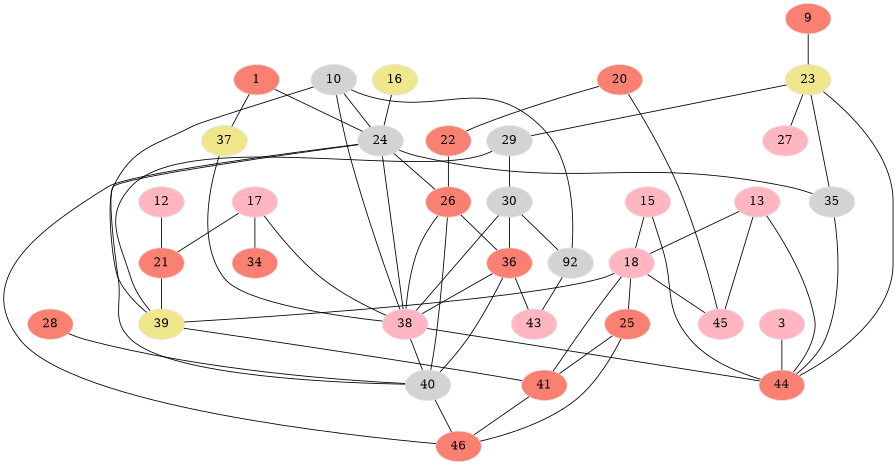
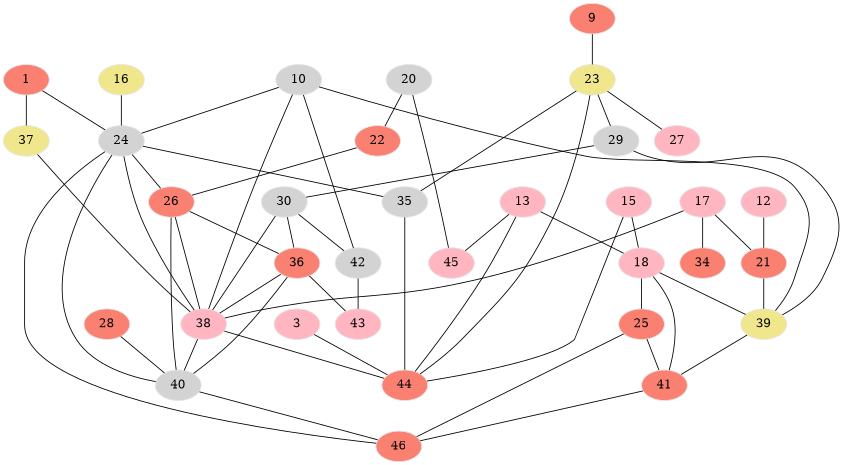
(620, 80) -> (409, 80)
(571, 263) -> (358, 263)
(676, 294) -> none
